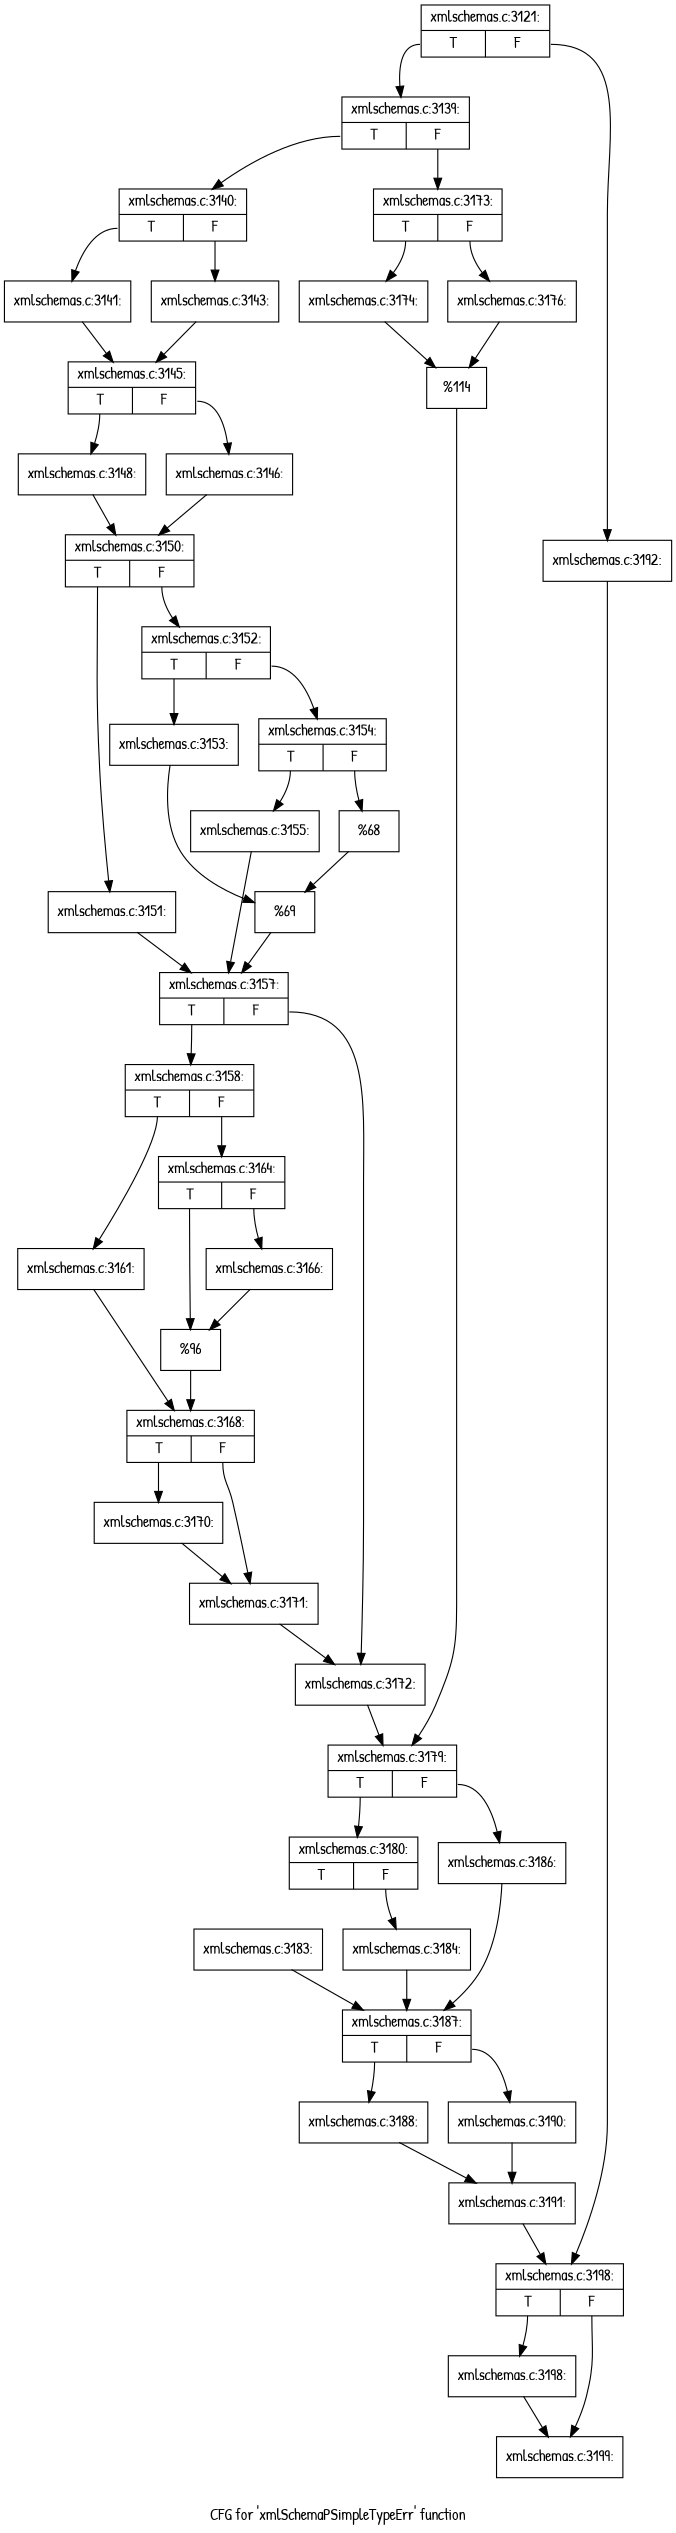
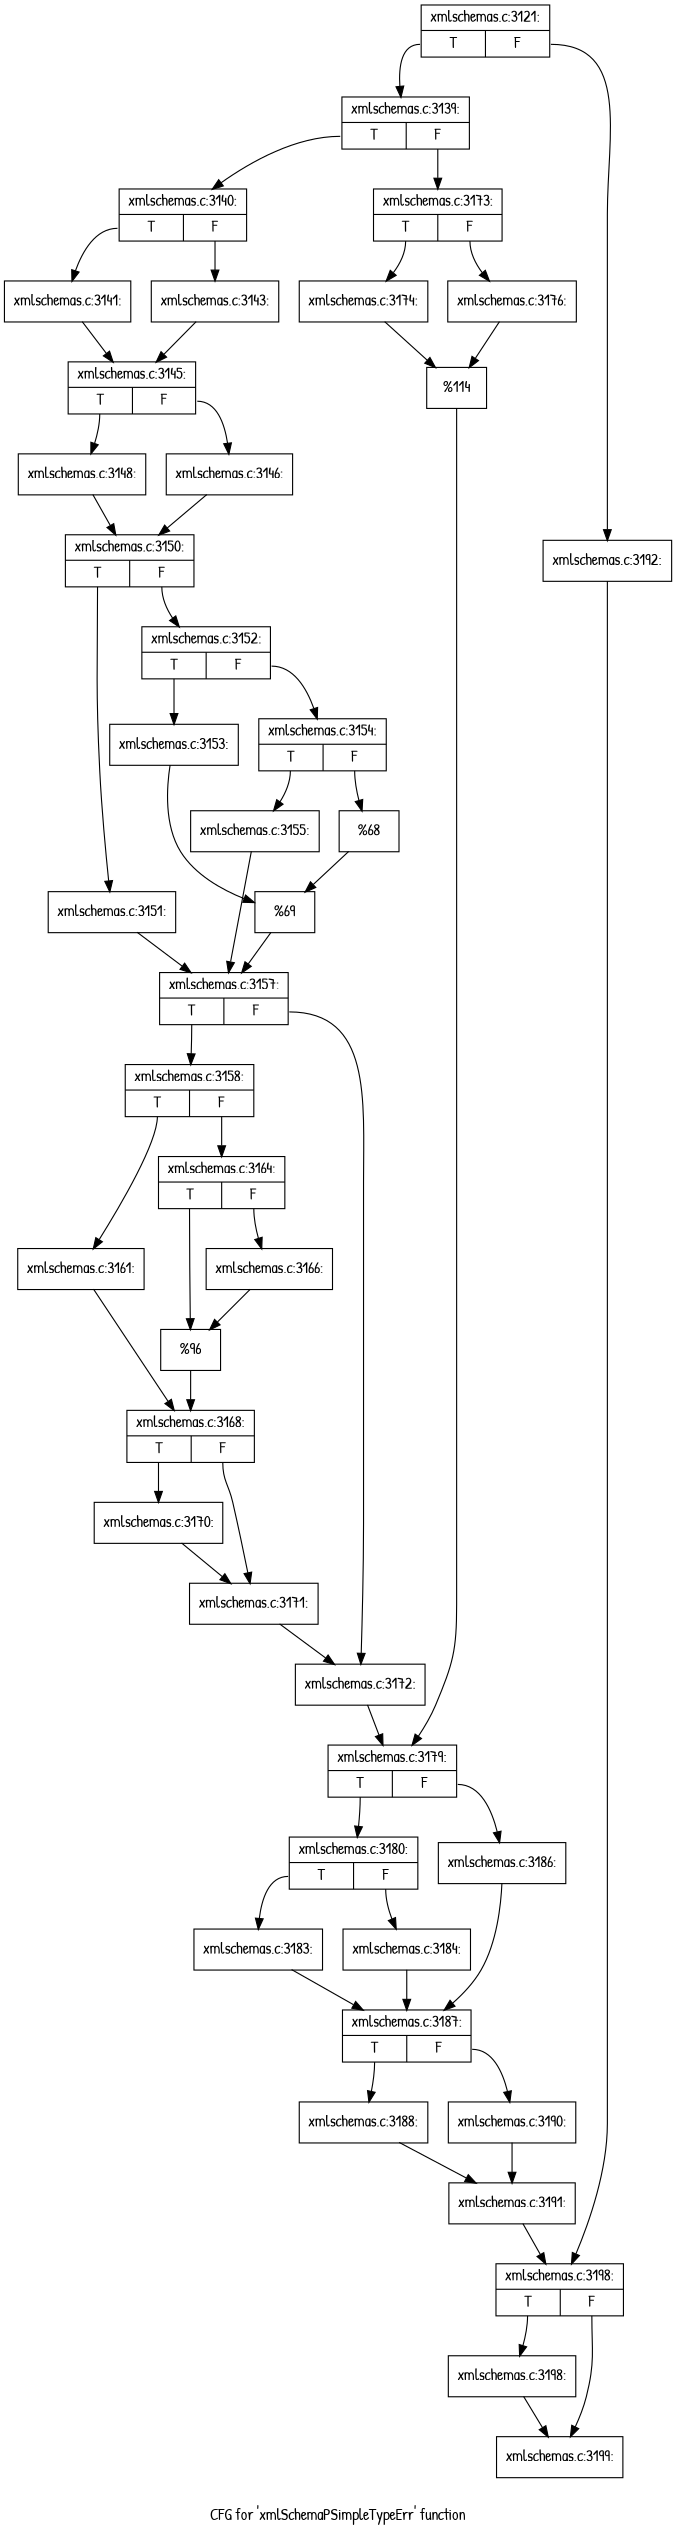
none -> (267, 1892)
